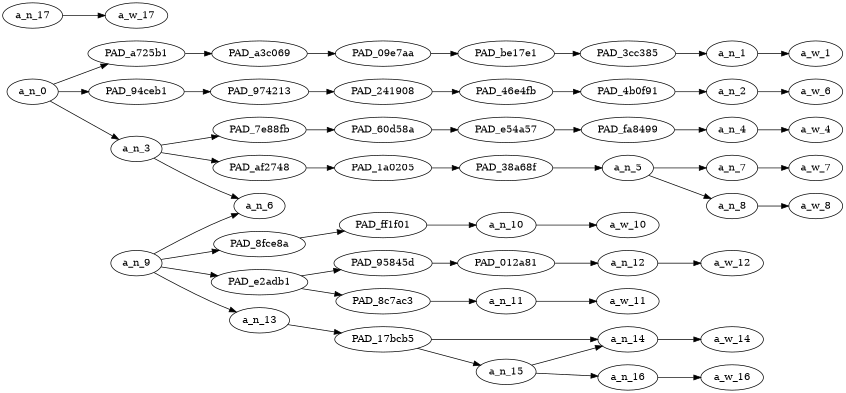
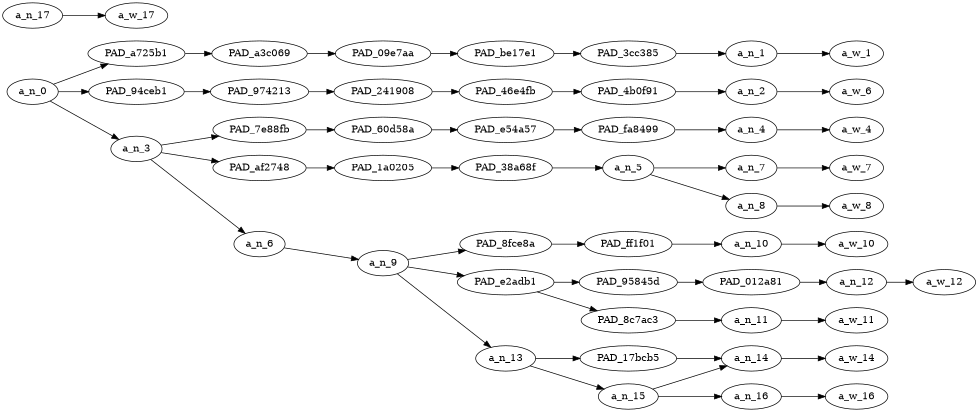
(192, 234) -> (318, 253)
(446, 356) -> (564, 376)
